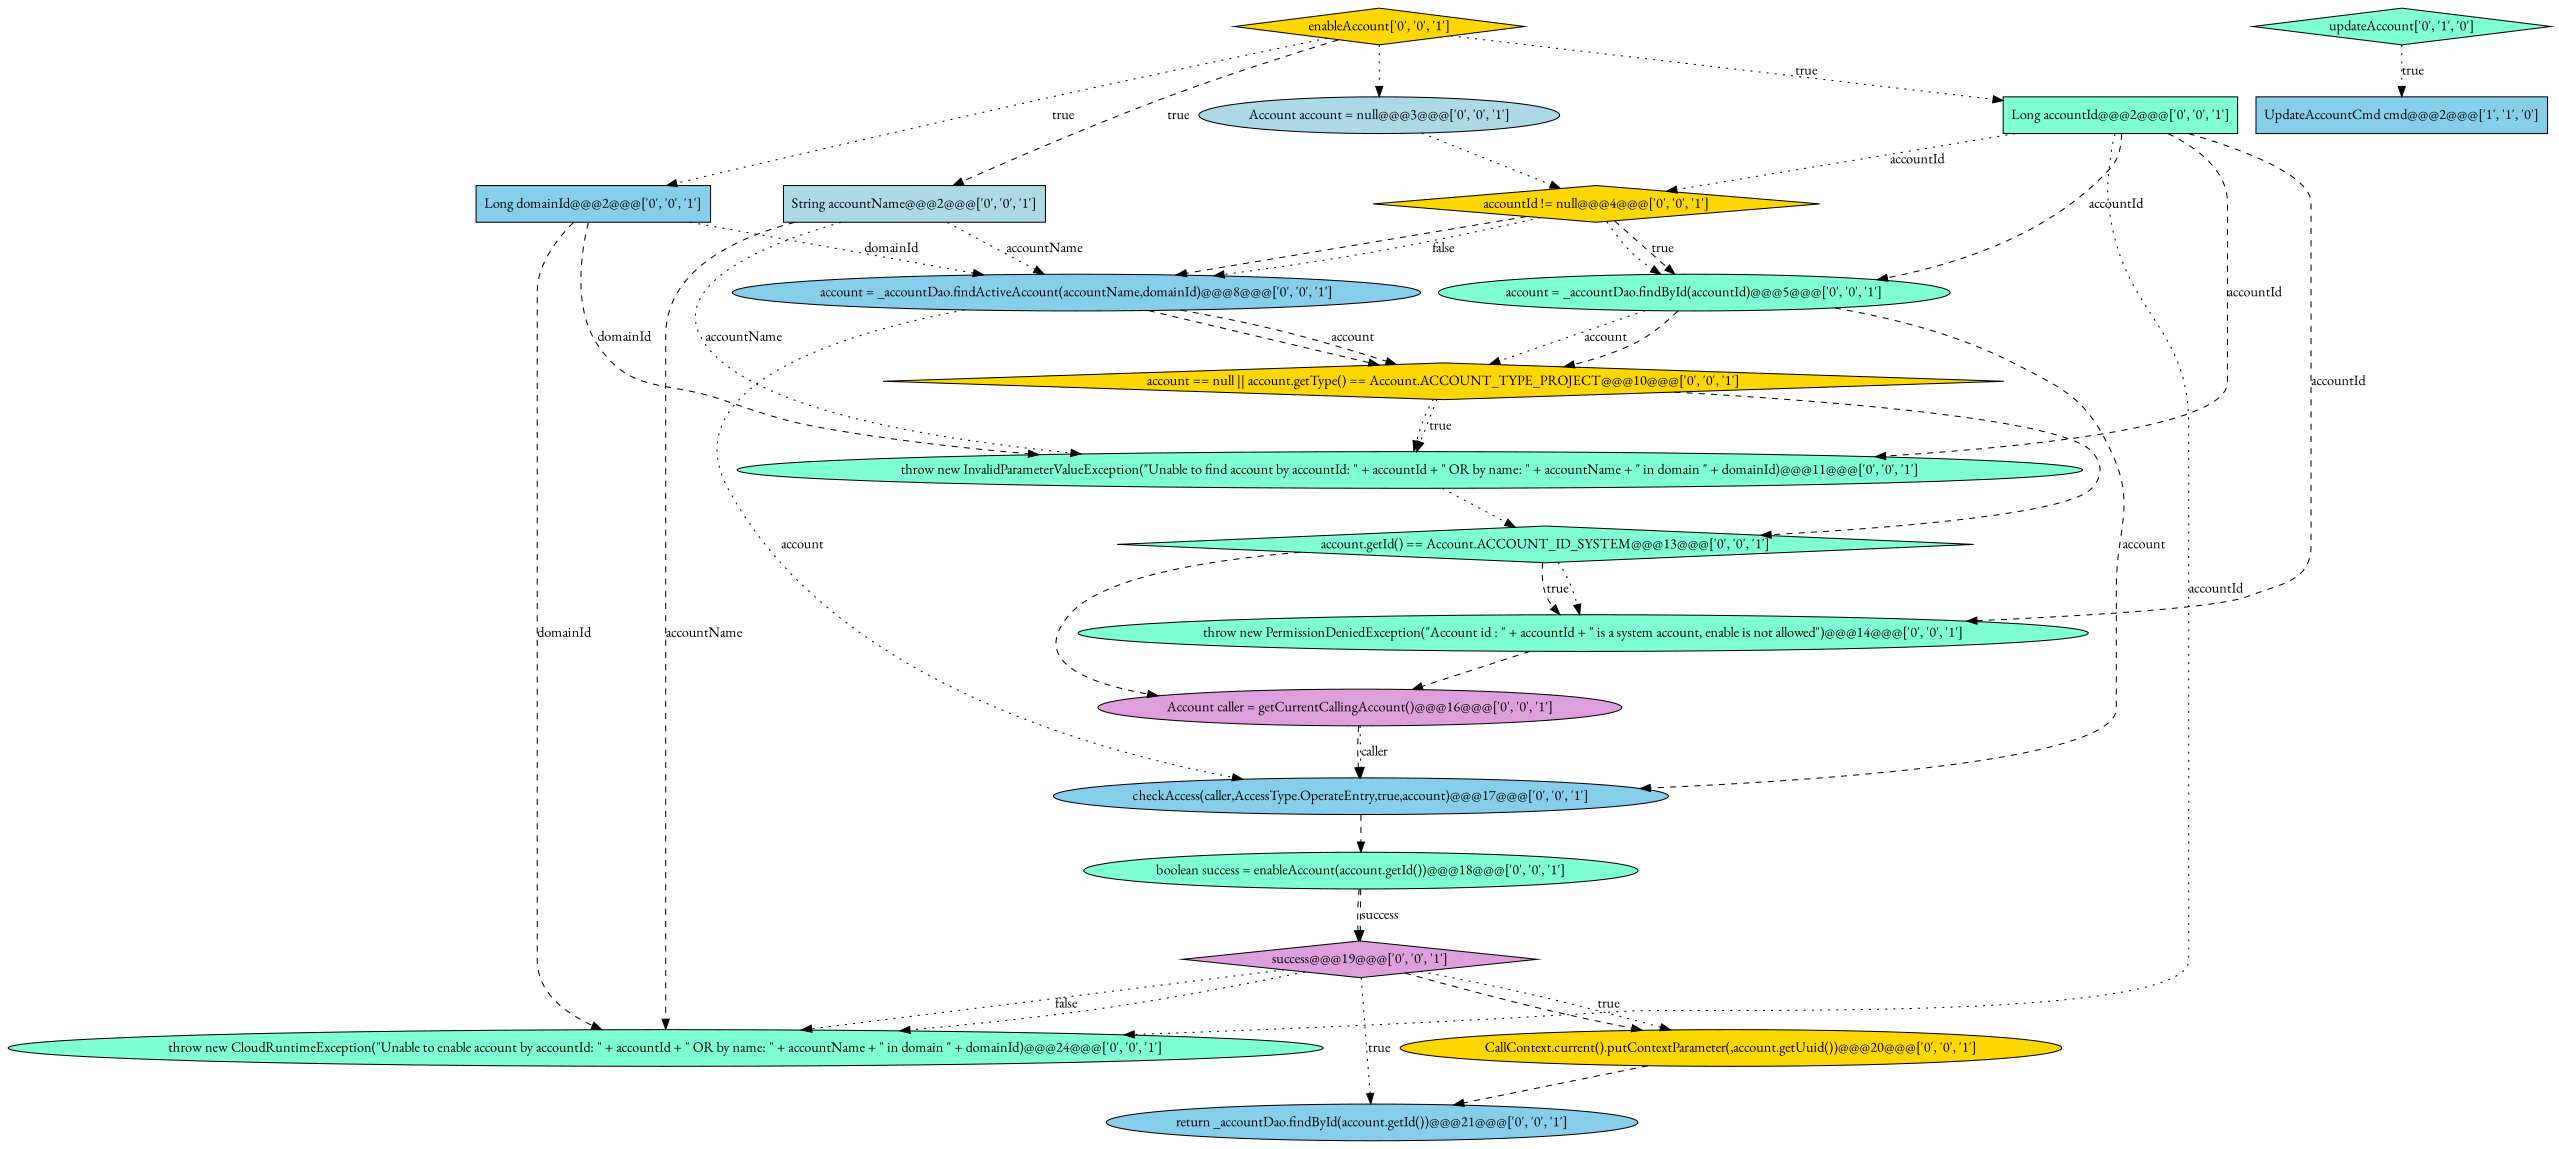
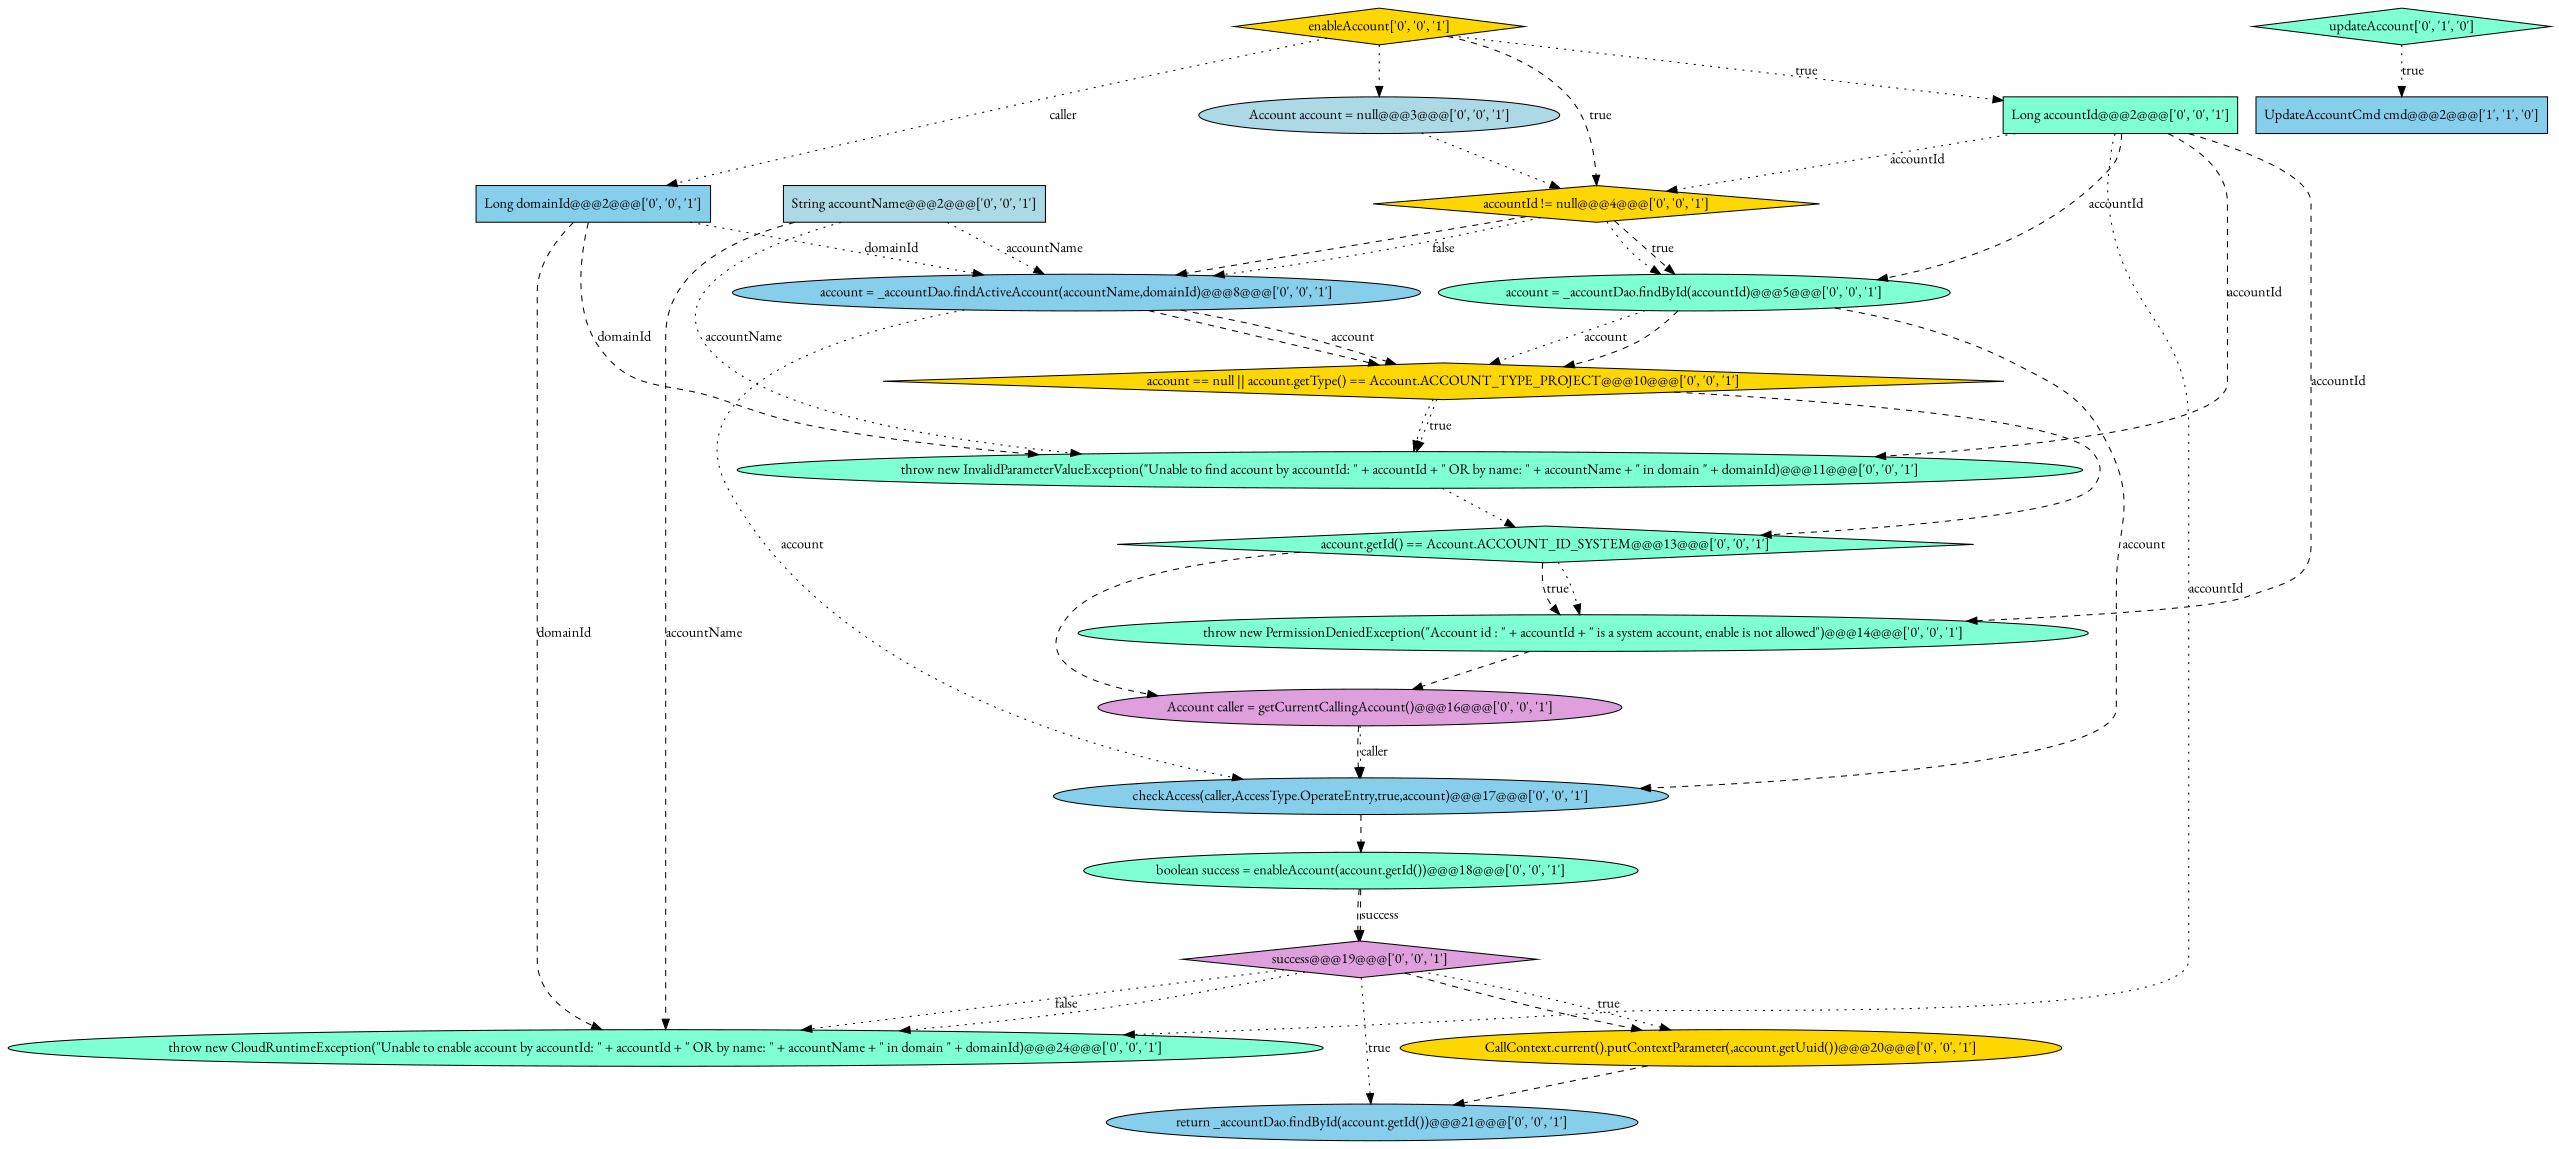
(1148, 104) -> (1549, 79)
(1063, 115) -> (1063, 115)
